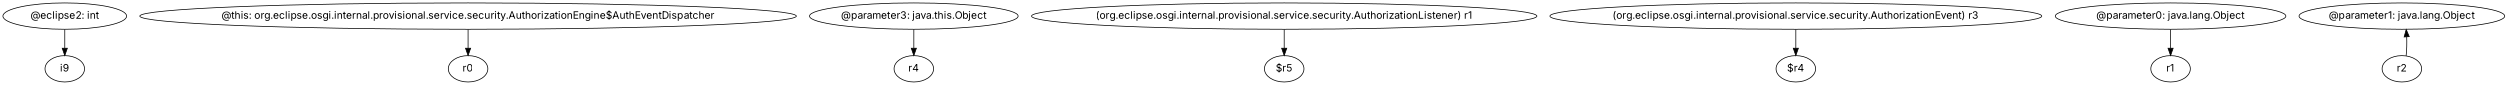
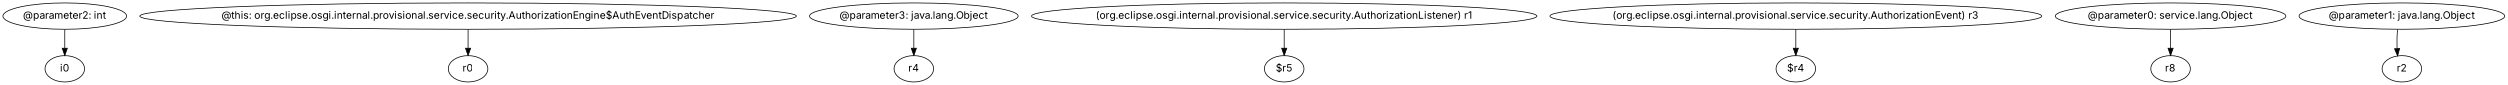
(65, 16) -> (65, 16)
(914, 16) -> (914, 16)
(2171, 16) -> (2171, 16)
(2407, 46) -> (2397, 39)
(65, 69) -> (65, 69)
(2171, 69) -> (2171, 69)
